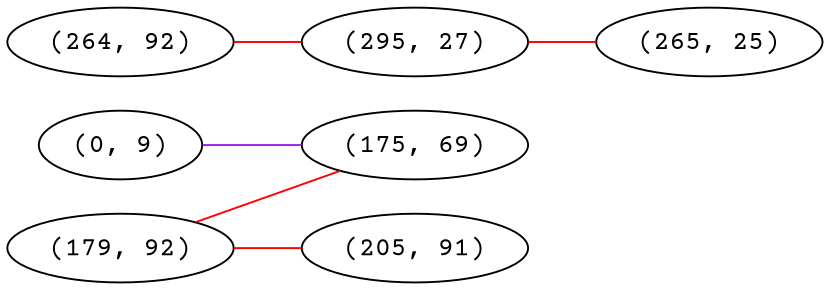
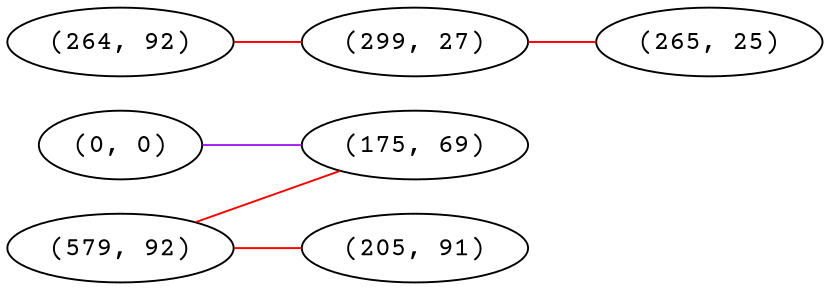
(415, 42) -> (415, 42)
(121, 145) -> (121, 145)
(121, 248) -> (121, 248)
